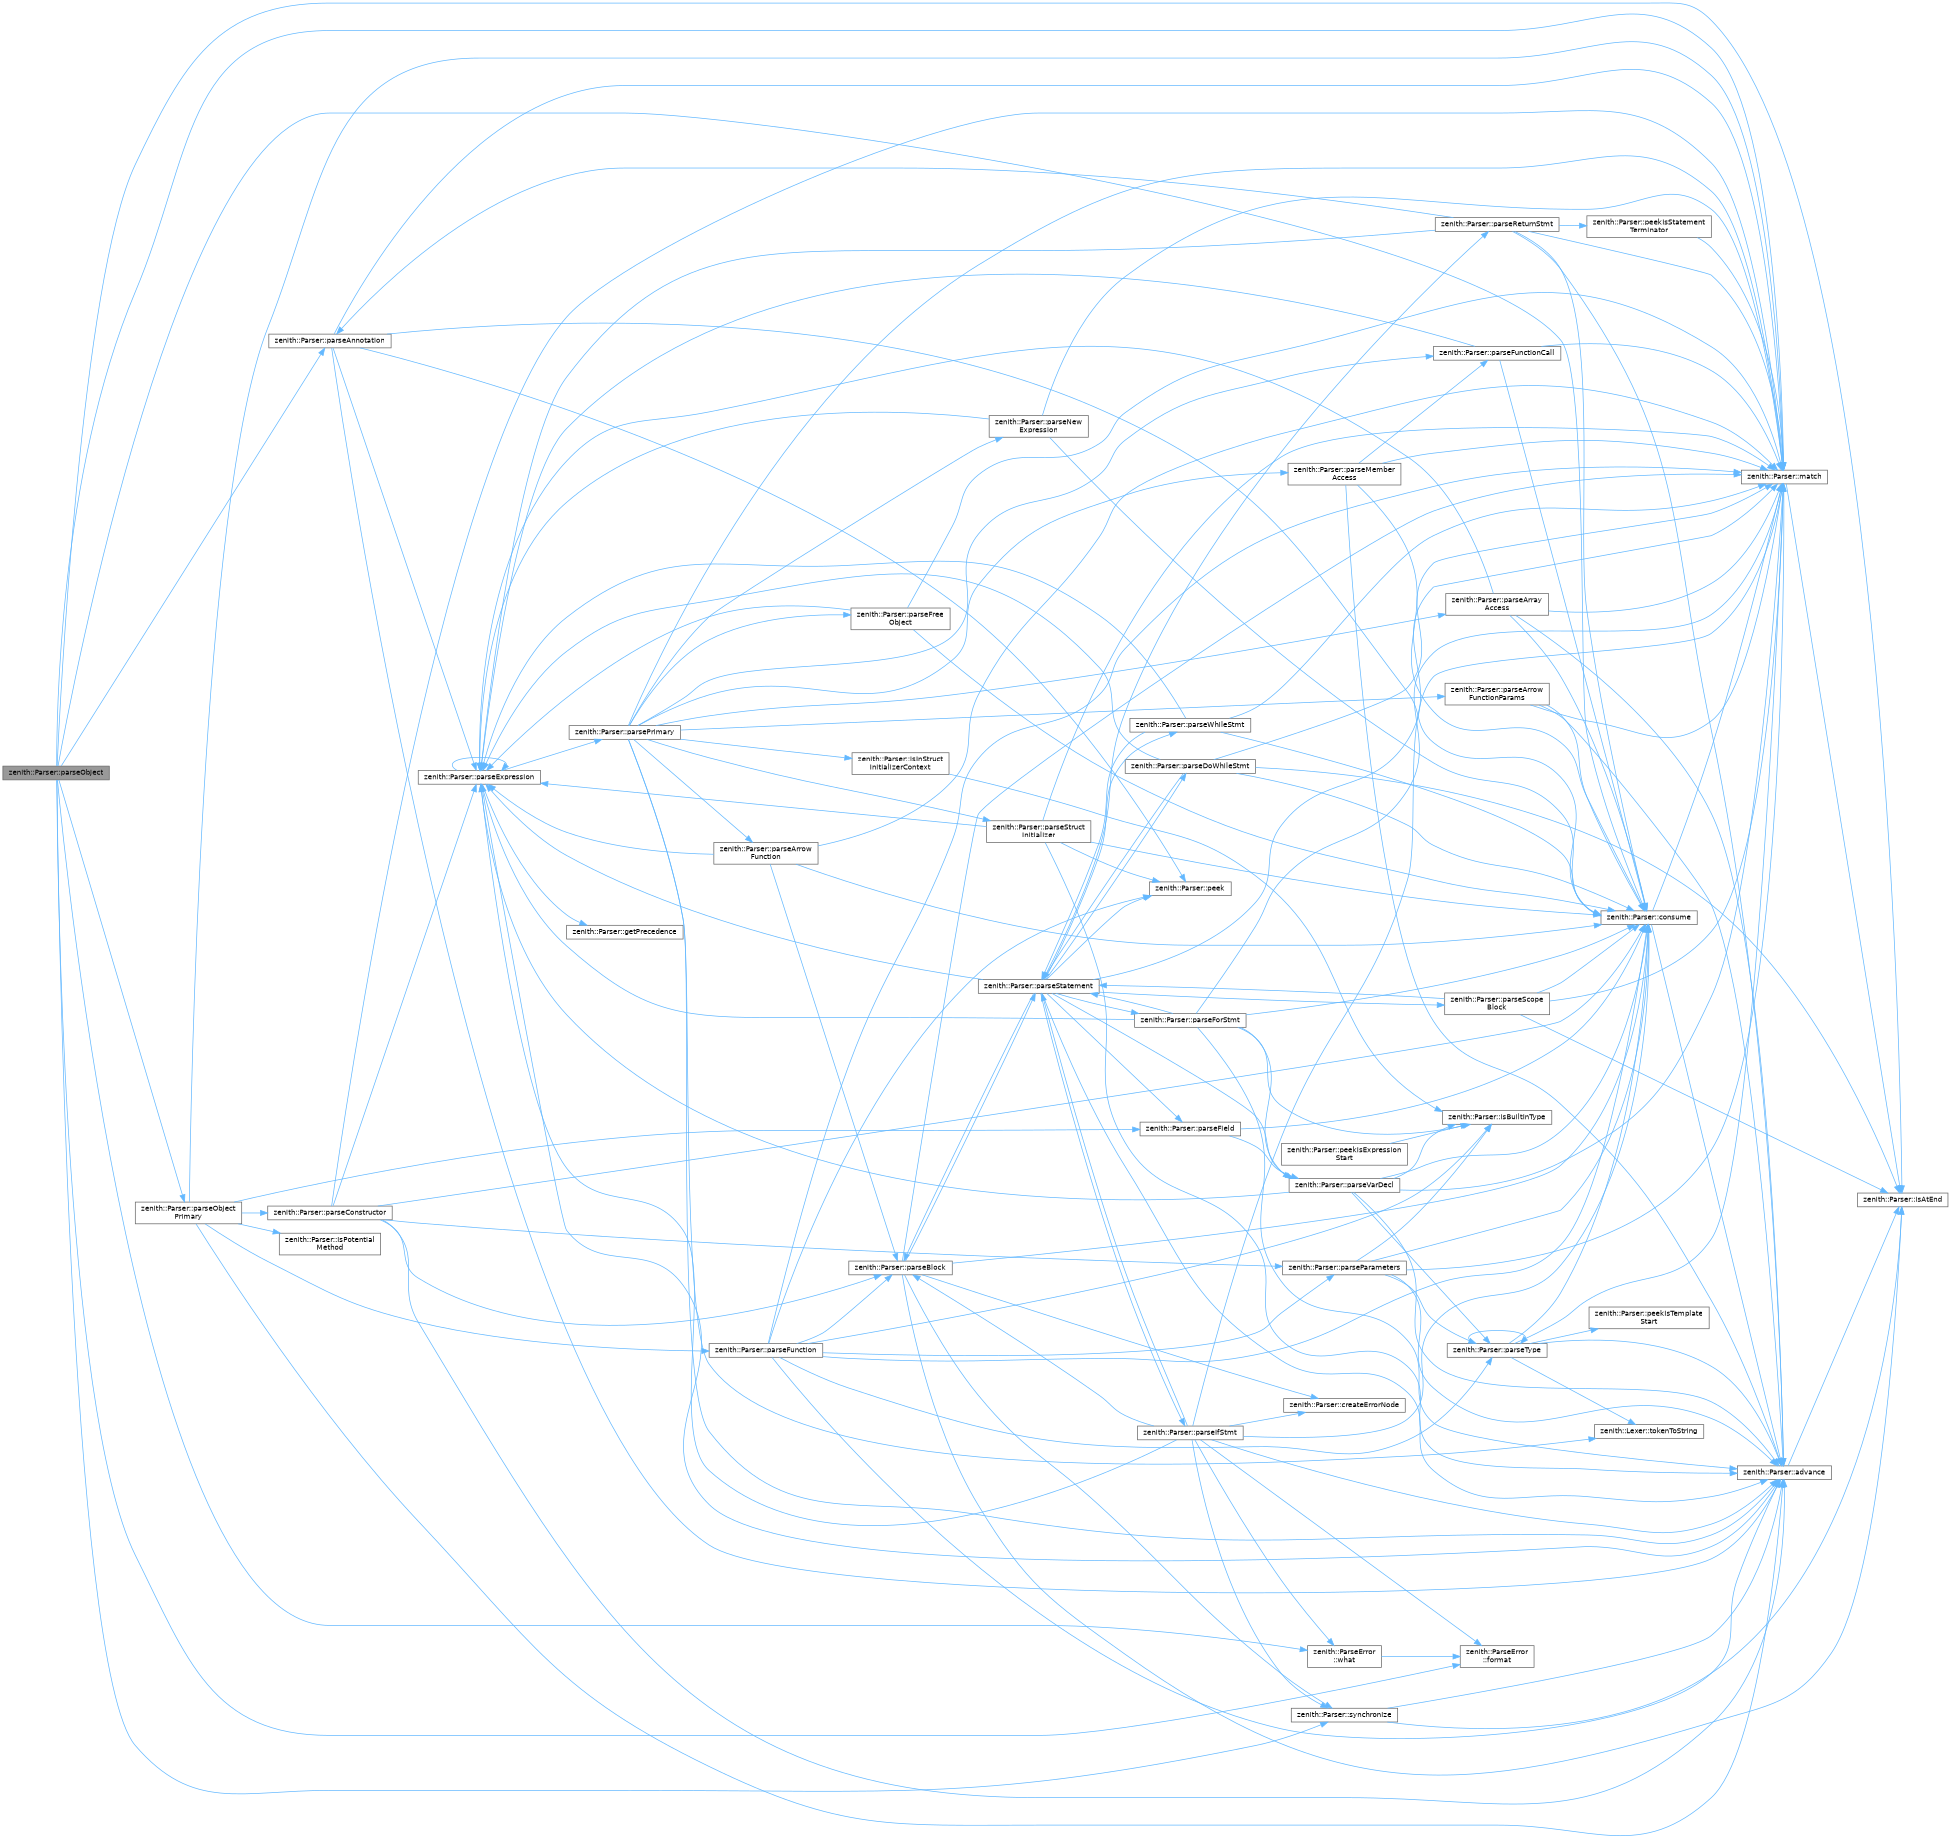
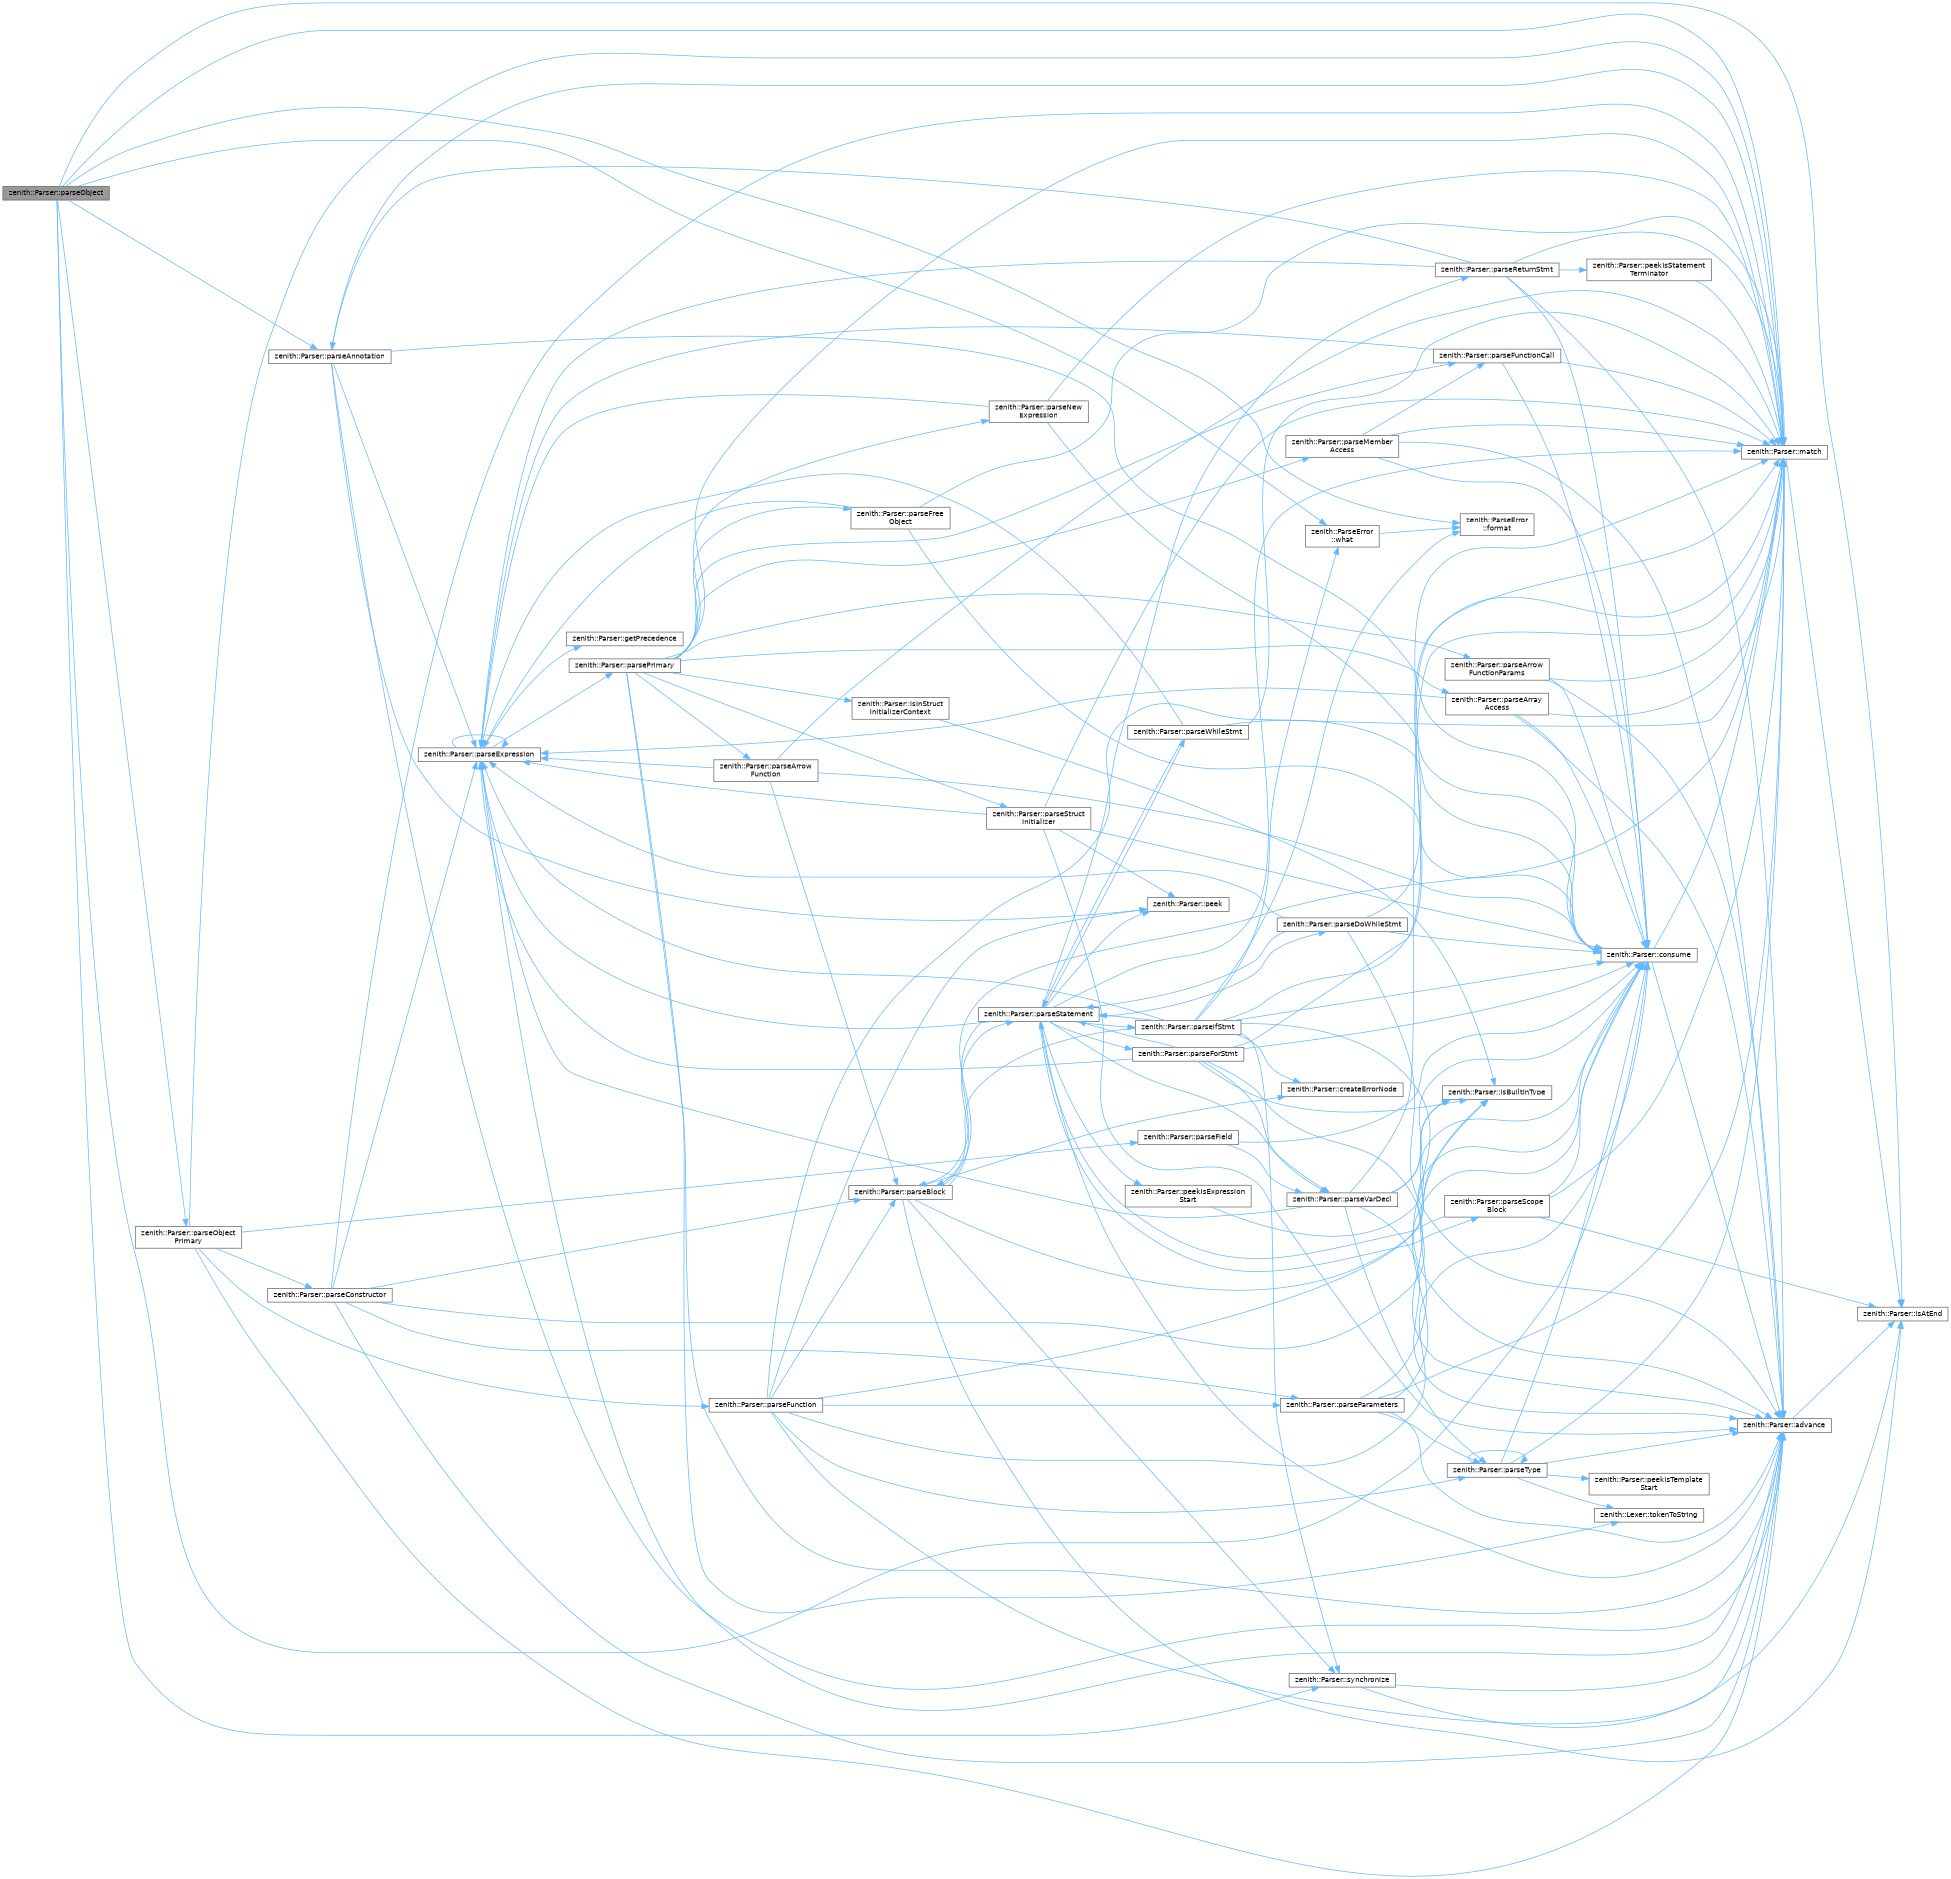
(1652, 865) -> (1455, 1245)
(1112, 1055) -> (1075, 1110)
(330, 1244) -> none
